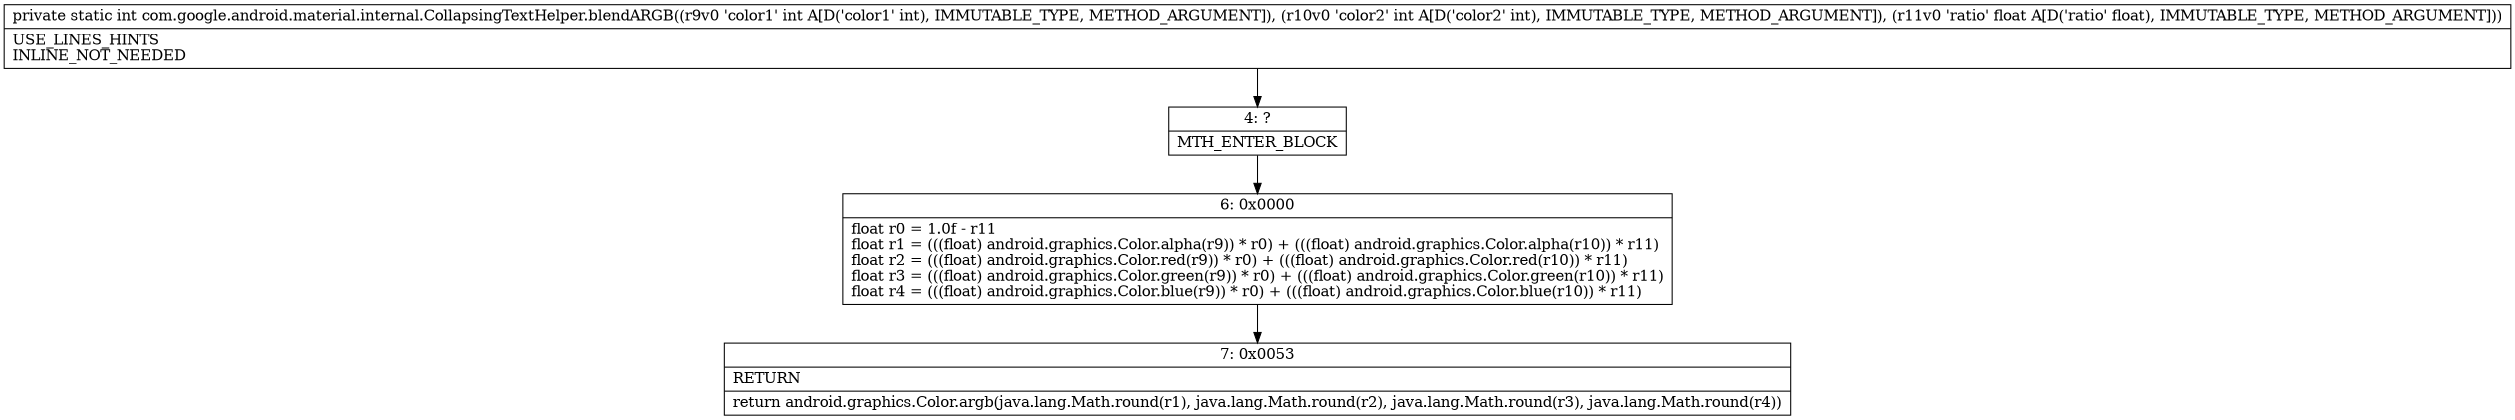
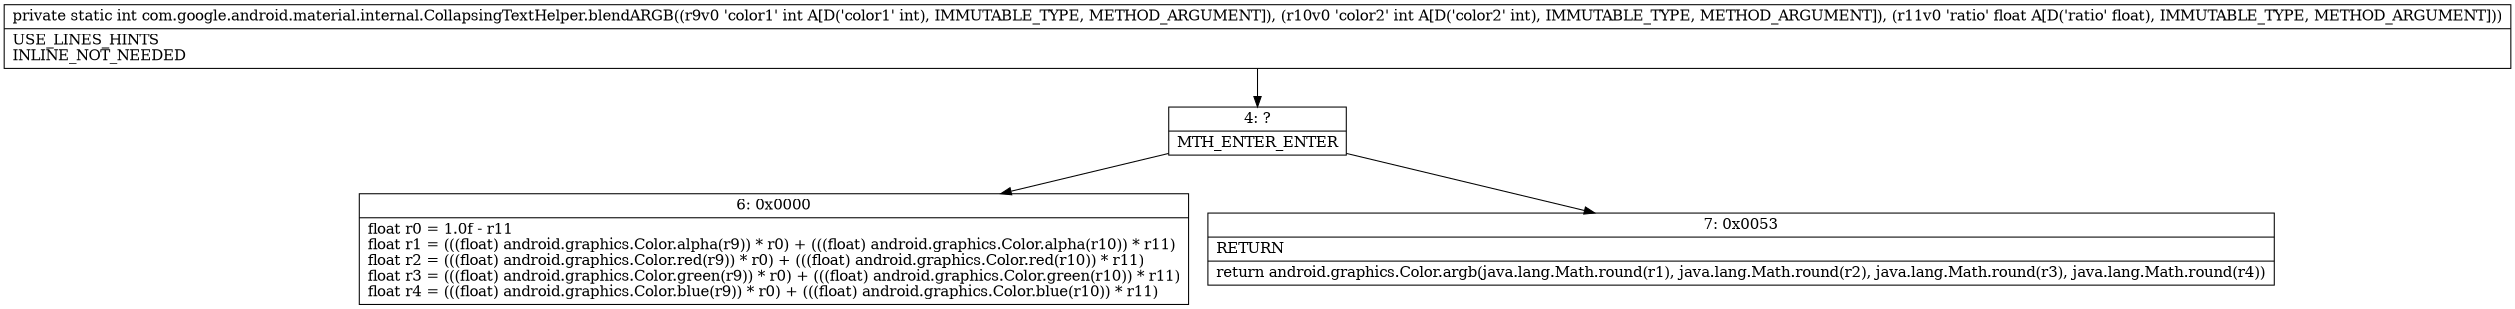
(1258, 143) -> (1258, 143)
(1258, 319) -> (1465, 182)
